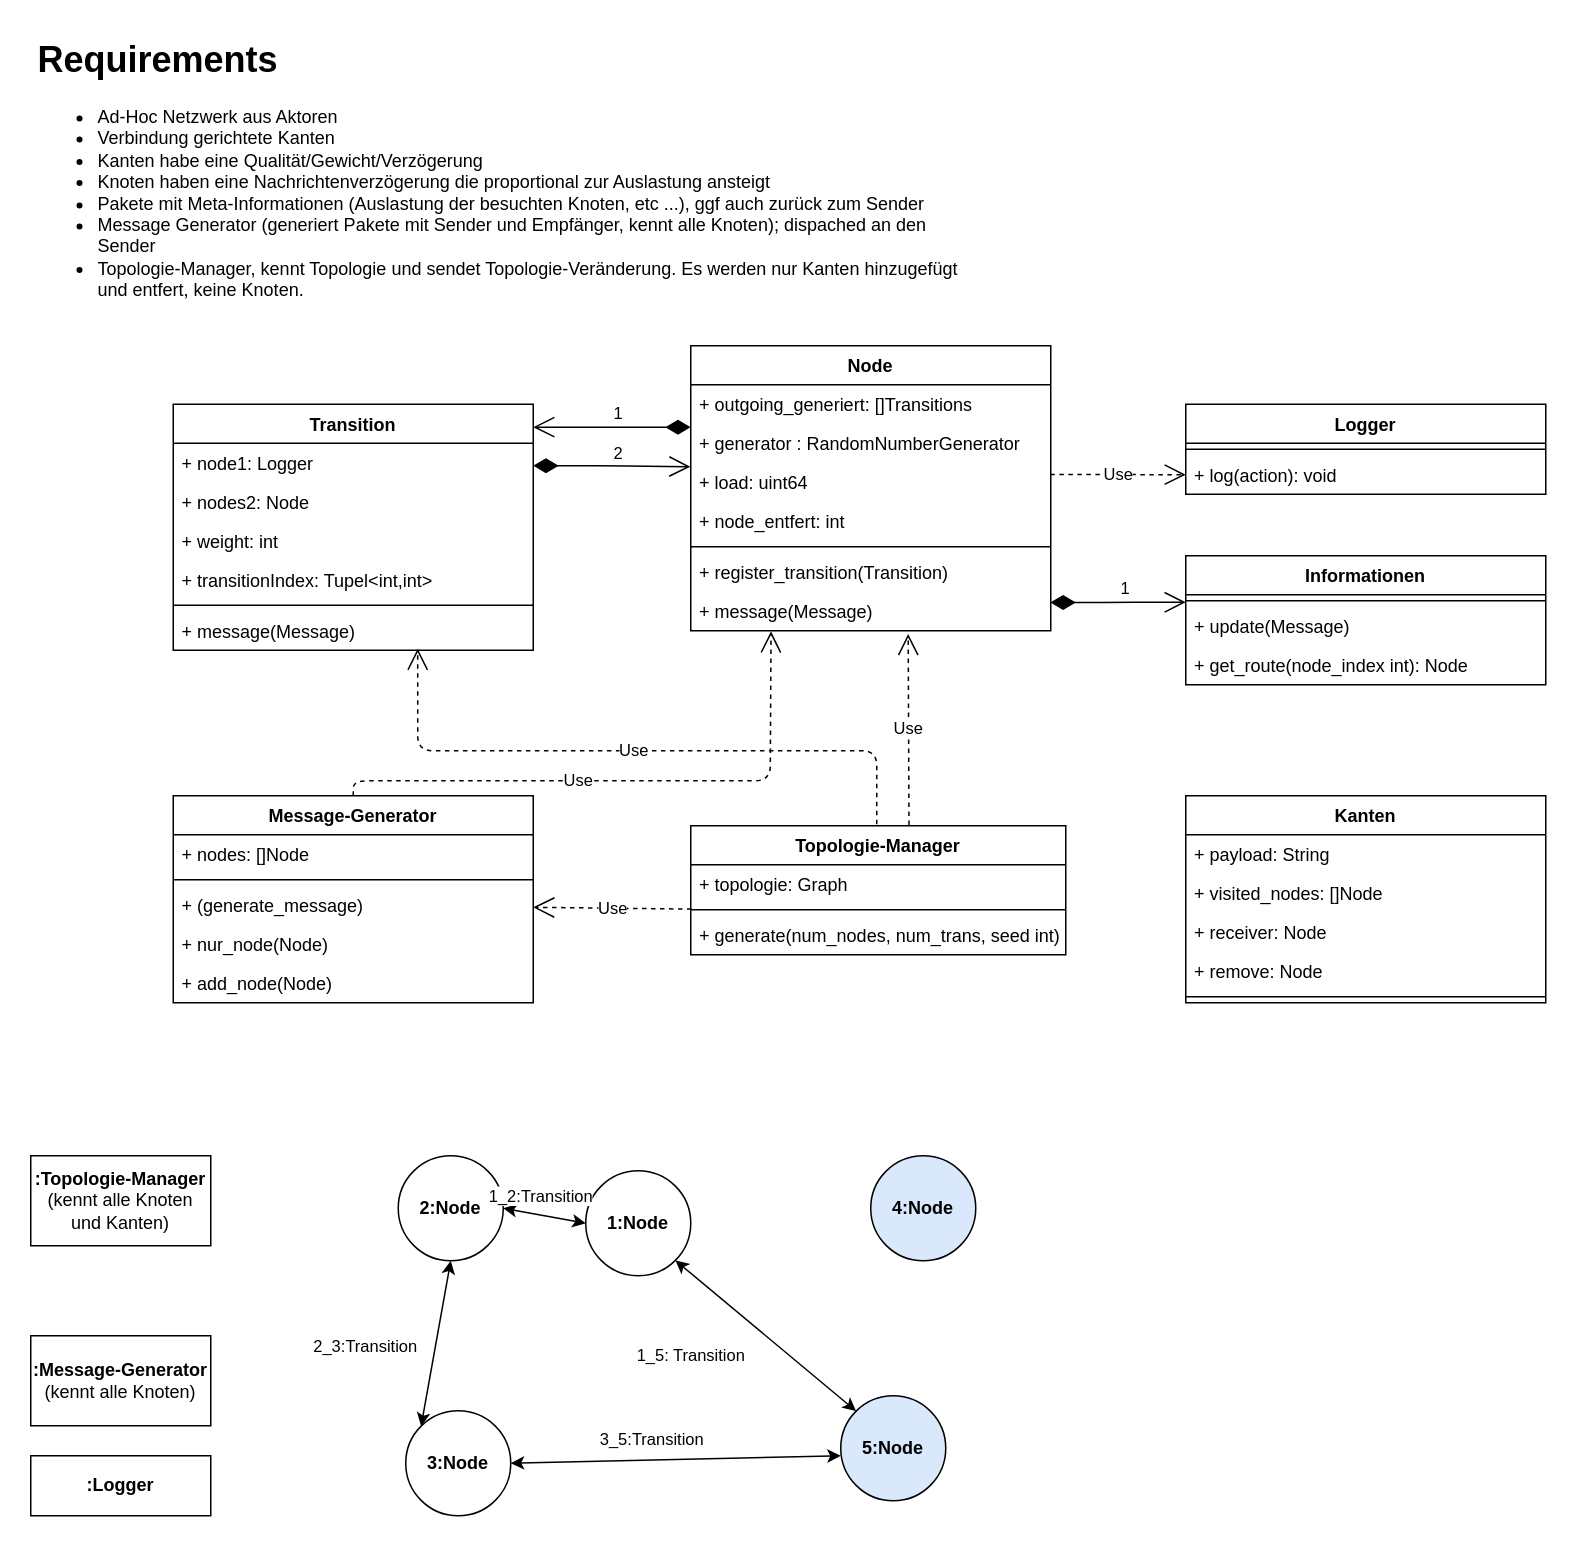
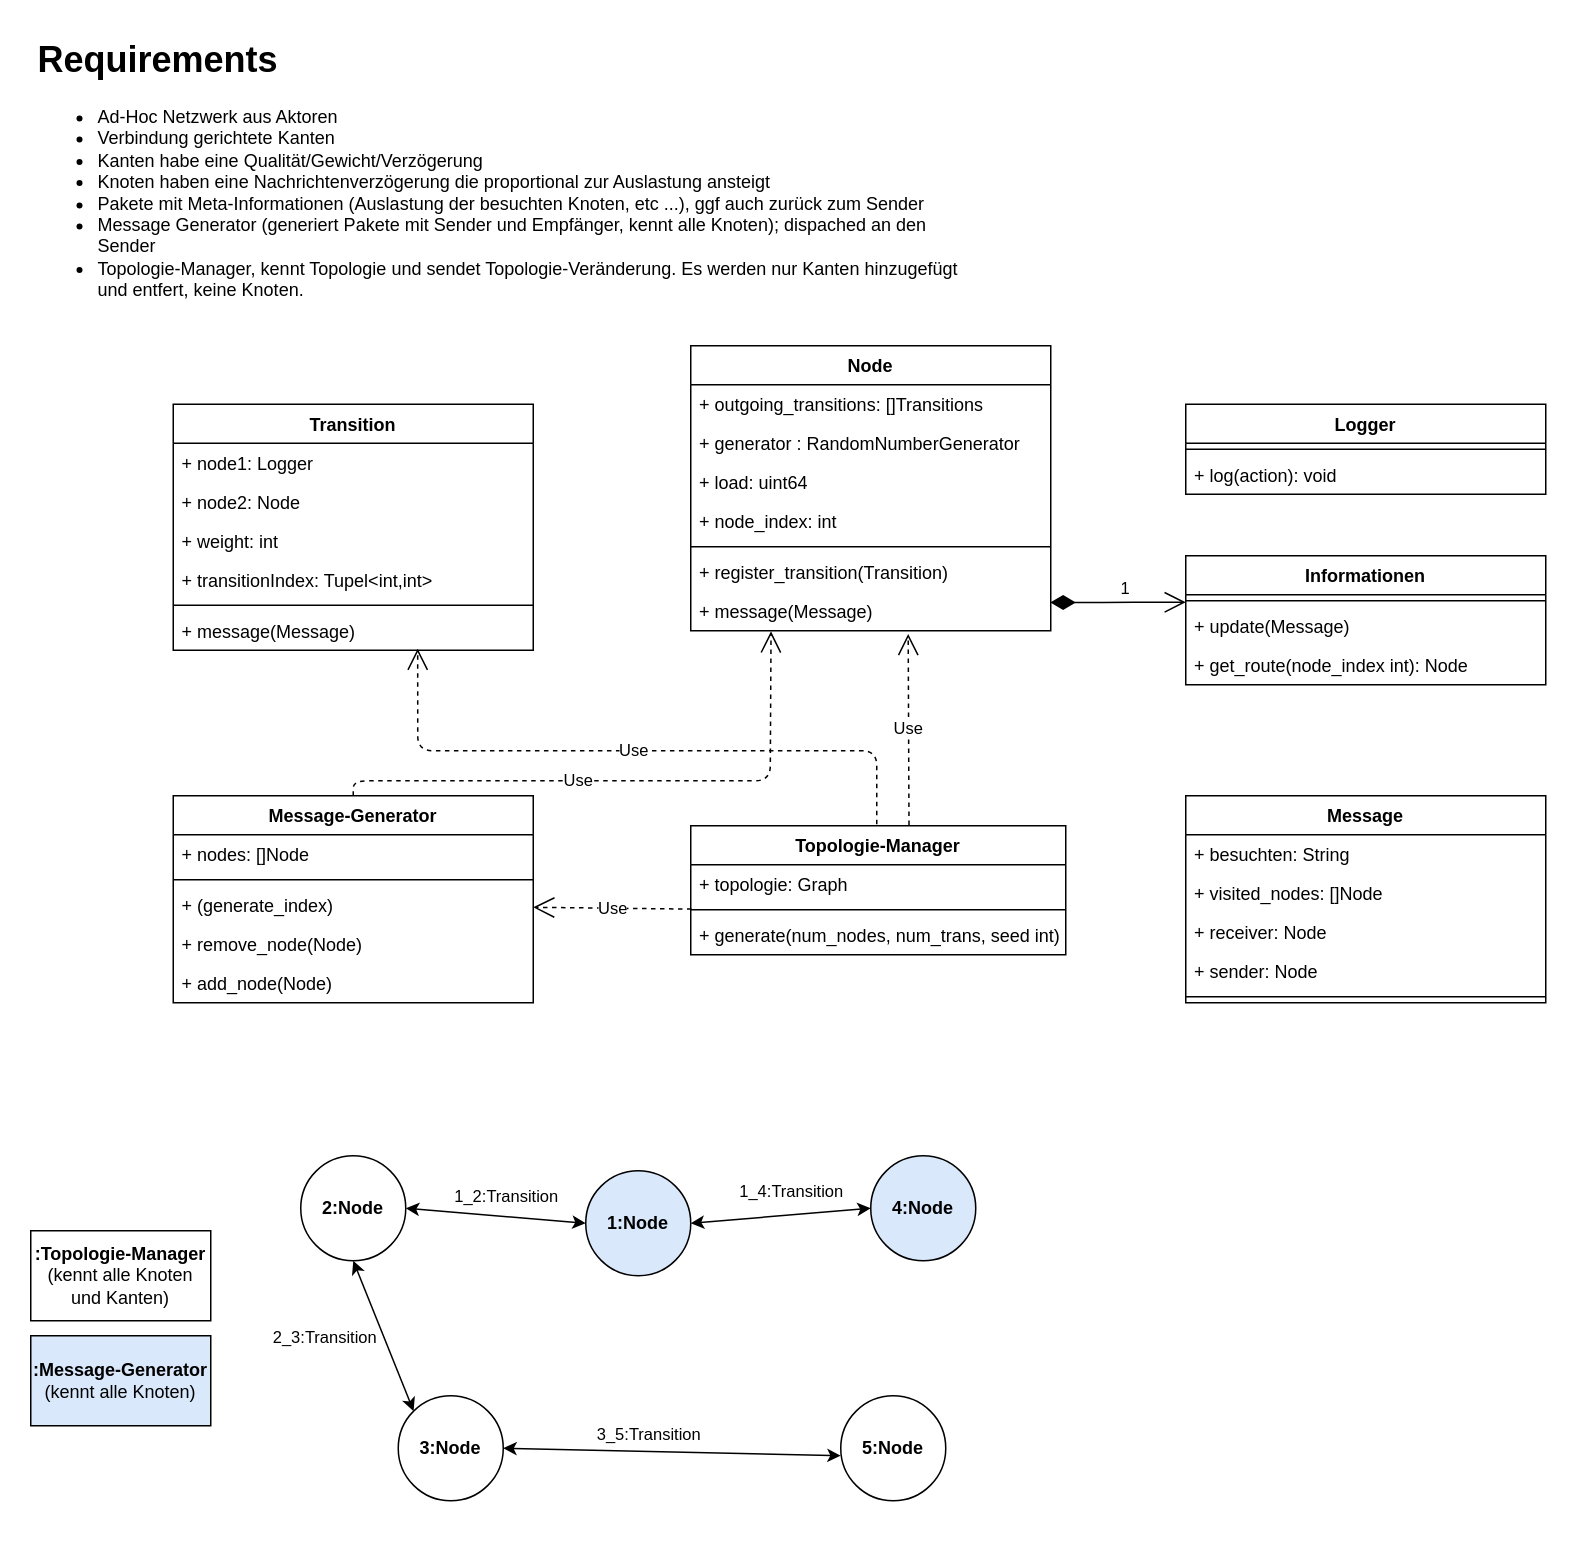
(859, 405) -> (867, 405)
(602, 427) -> none
(622, 466) -> none
(1117, 475) -> none
(245, 503) -> (240, 503)
(785, 522) -> (773, 522)
(1365, 816) -> (1365, 816)
(1268, 855) -> (1280, 855)
(280, 906) -> (268, 906)
(260, 945) -> (275, 945)
(1258, 972) -> (1258, 972)
(121, 1201) -> (121, 1276)
(451, 1208) -> (353, 1208)
none -> (780, 1216)
(638, 1223) -> (638, 1223)
(766, 1336) -> none
(121, 1381) -> (121, 1381)
(893, 1448) -> (893, 1448)
(458, 1463) -> (451, 1448)
(121, 1486) -> none
